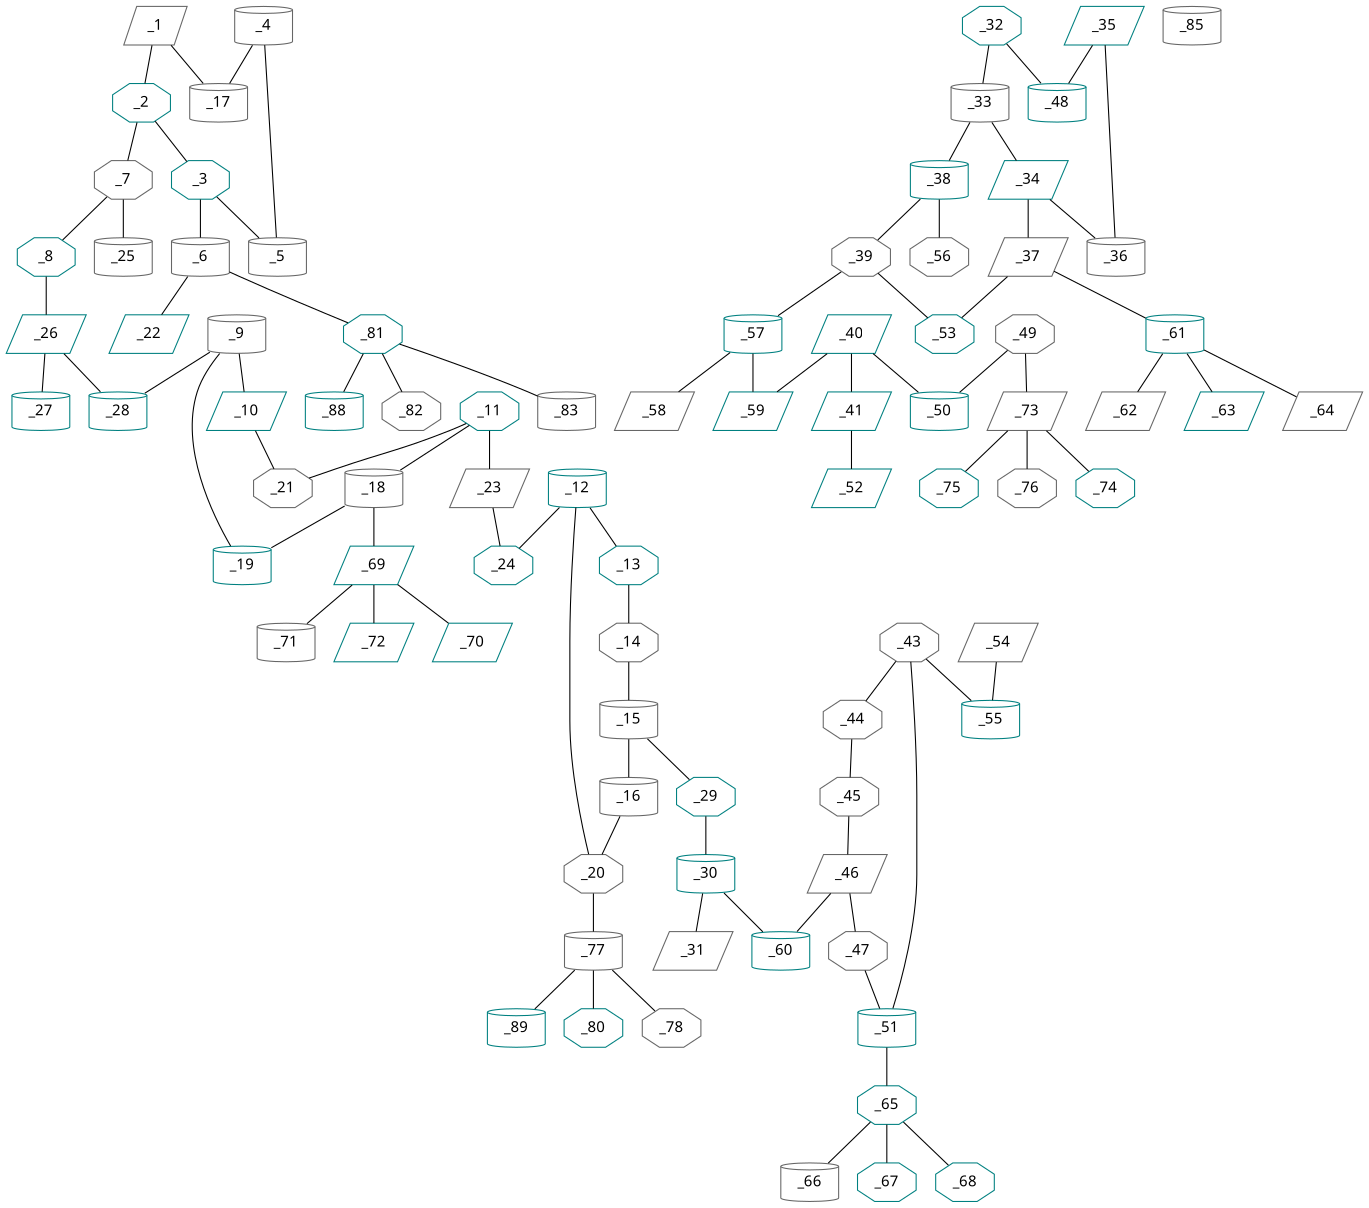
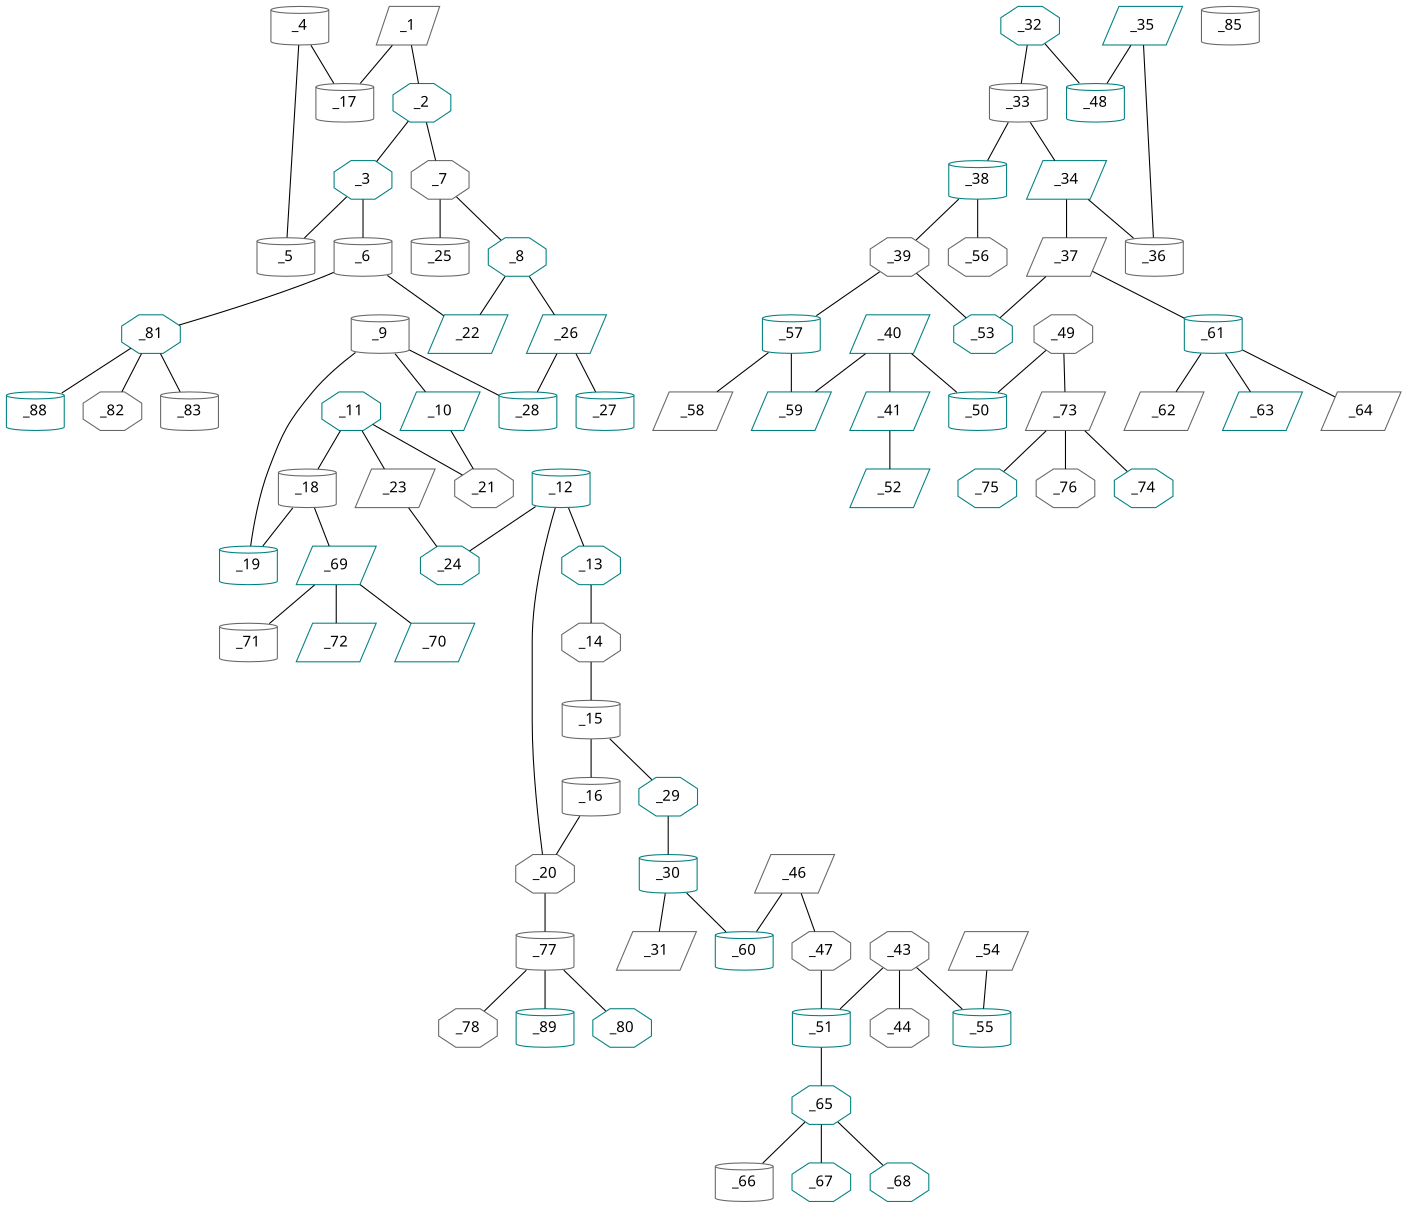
none -> (493, 296)
(849, 797) -> none
